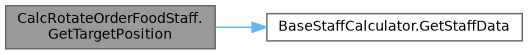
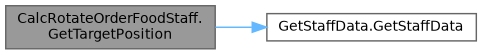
(395, 27) -> (372, 27)
